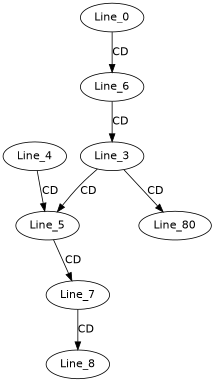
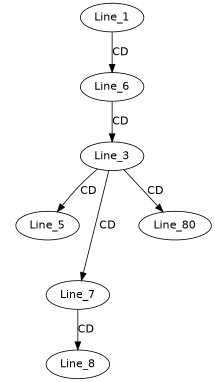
(112, 18) -> (112, 18)
(35, 156) -> none
(61, 257) -> (96, 222)
